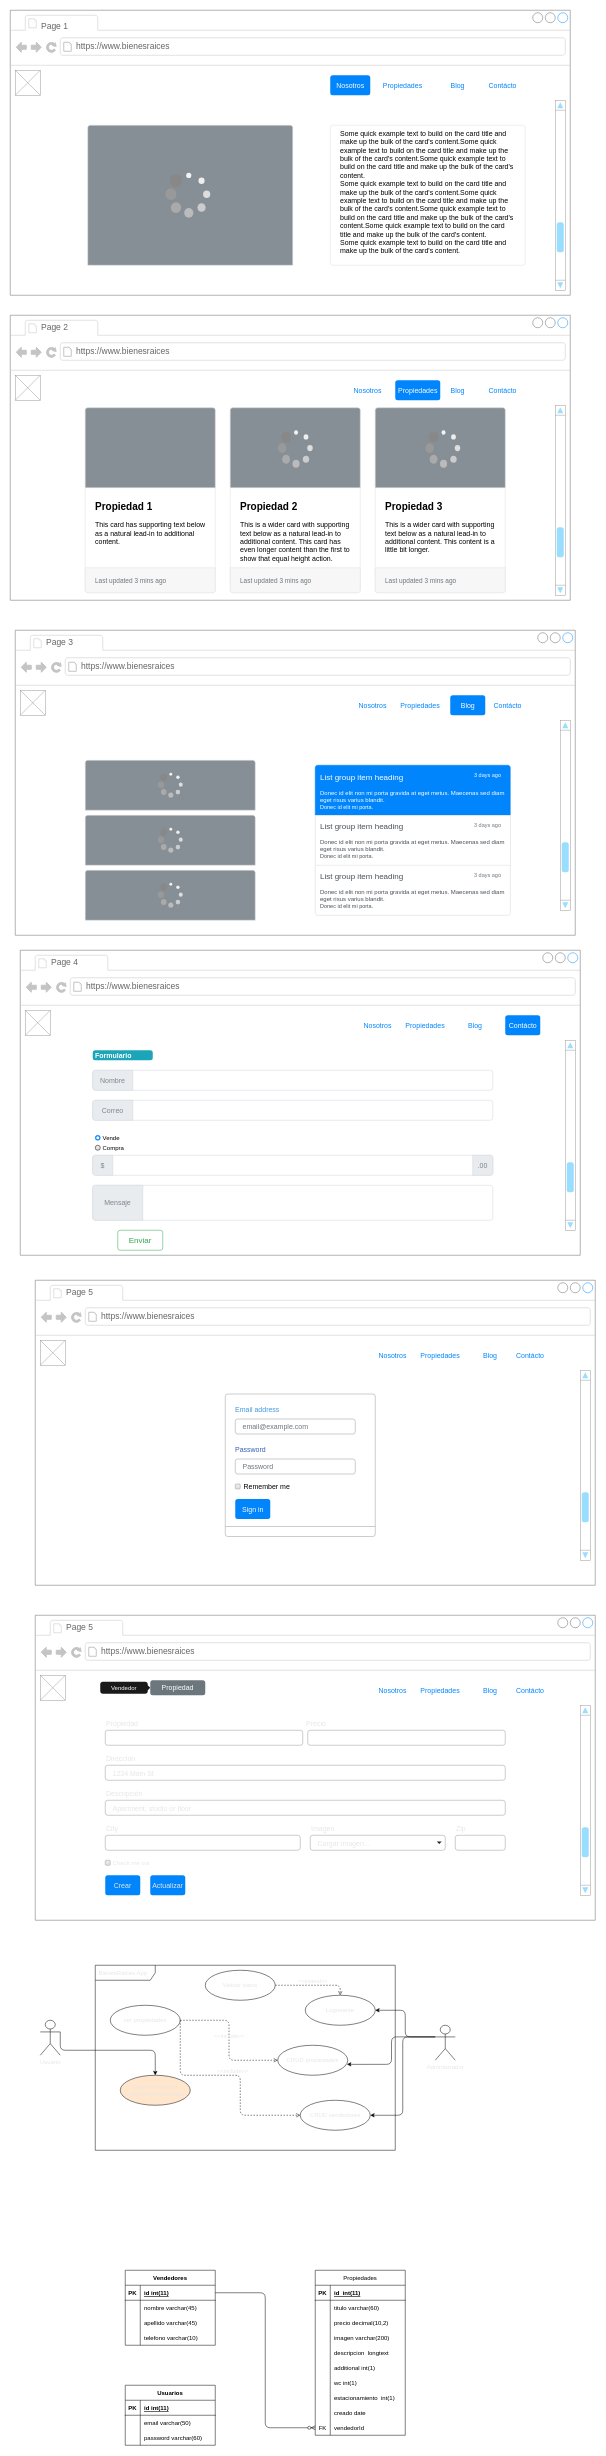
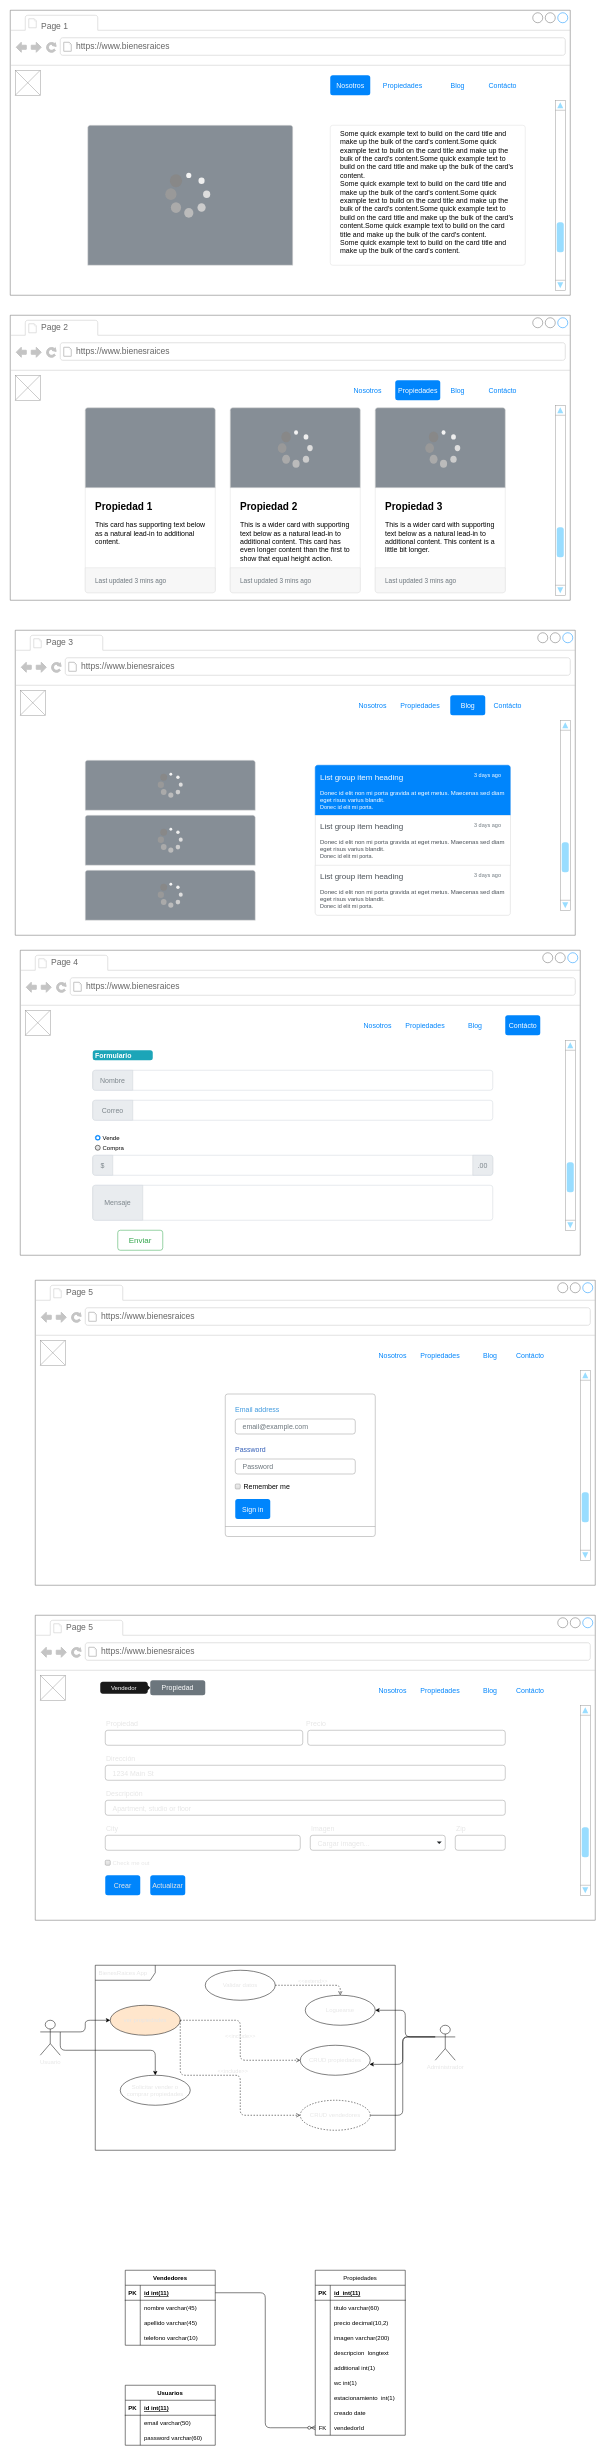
none -> (105, 2020)
(145, 2020) -> (145, 2020)
(313, 2060) -> (335, 2060)
(155, 2090) -> (155, 2090)
(335, 2115) -> (335, 2115)
(374, 2115) -> (373, 2115)
